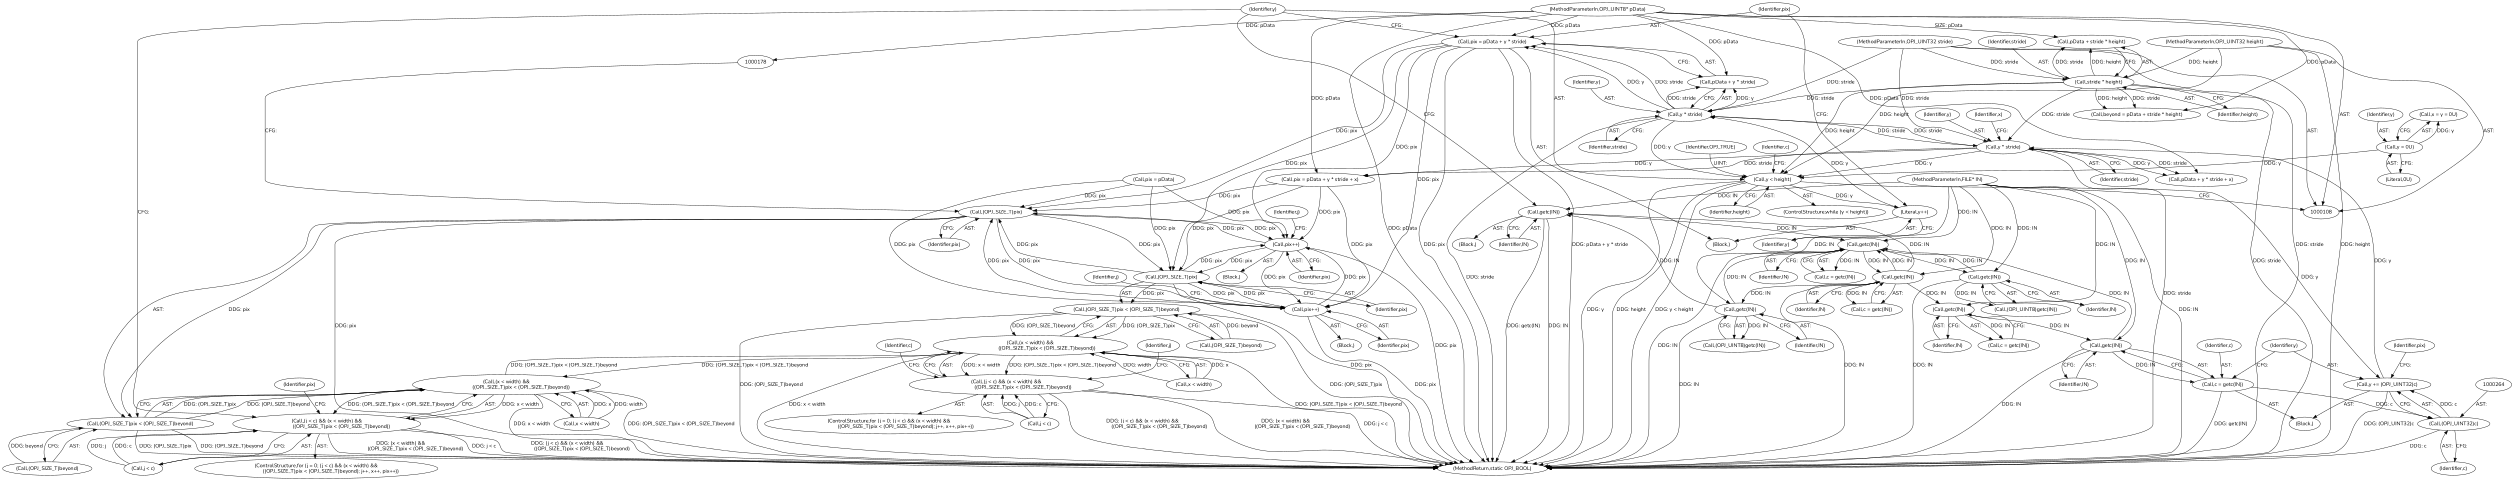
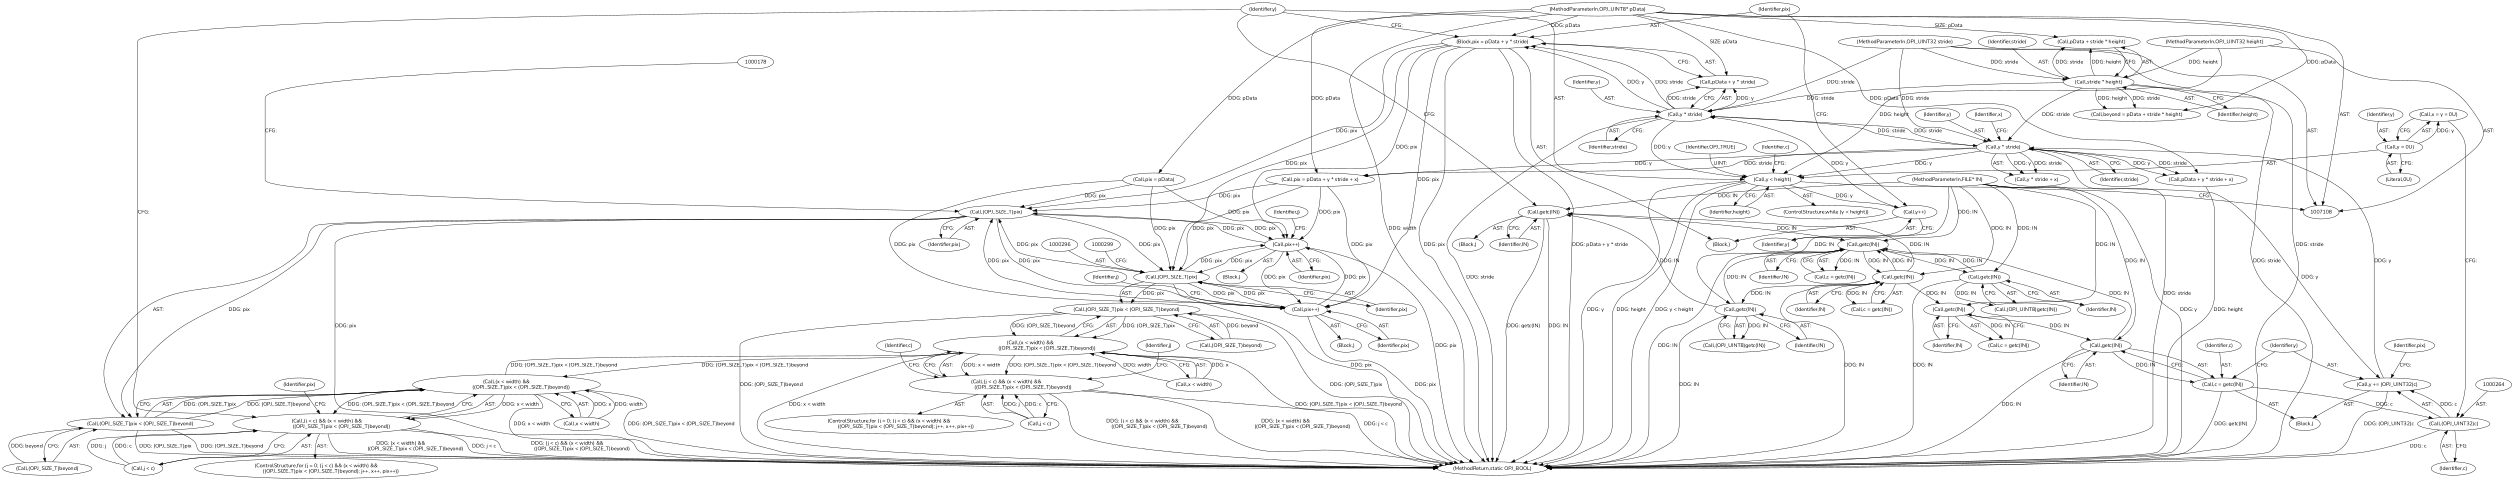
(1155, 29) -> (1320, 31)
(1492, 42) -> (1492, 42)
(1724, 42) -> (1724, 42)
(1851, 95) -> none
(2273, 163) -> (2273, 163)
none -> (2037, 180)
(1915, 212) -> (1915, 212)
(2321, 212) -> (2321, 212)
(1403, 228) -> (1403, 228)
none -> (1060, 245)
none -> (1102, 245)
(2189, 310) -> (2189, 310)
(2405, 410) -> (2465, 265)
(2280, 452) -> (2167, 435)
